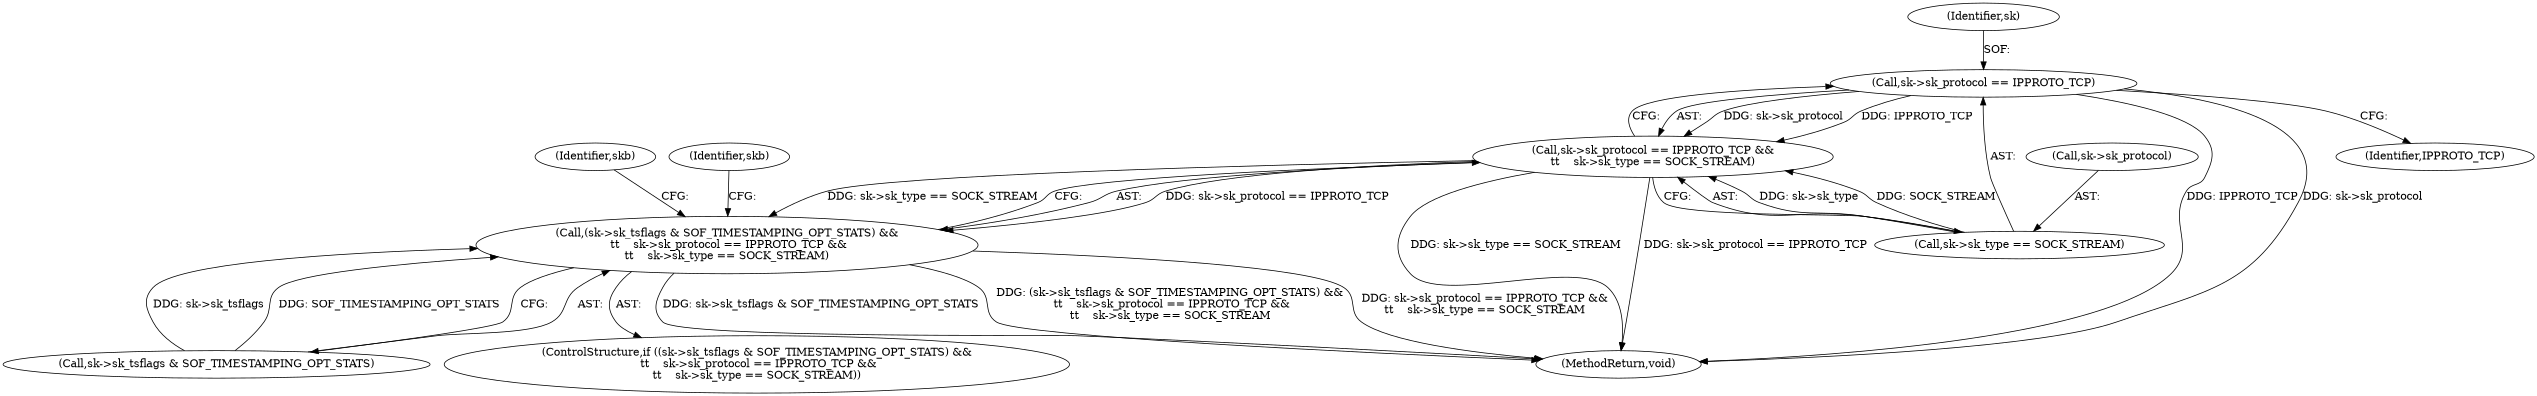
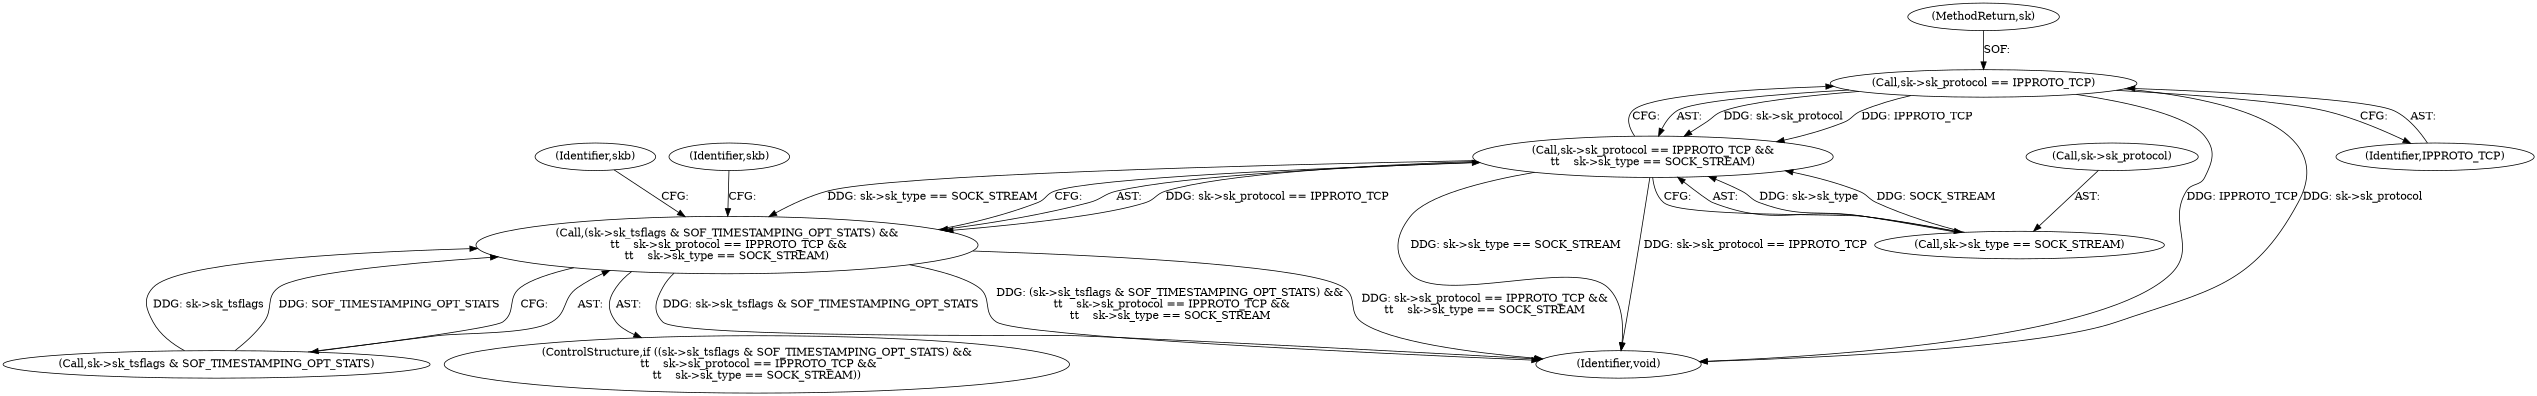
(1984, 17) -> (1984, 17)
(1989, 170) -> (2288, 96)
(1619, 364) -> (1619, 364)
